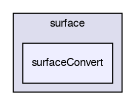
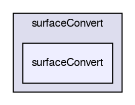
(68, 24) -> (68, 24)
